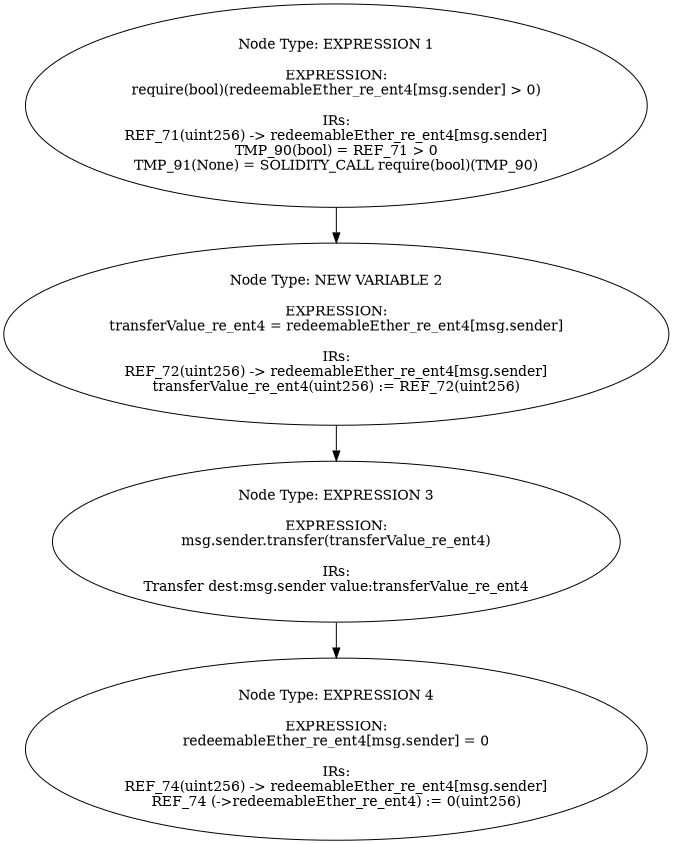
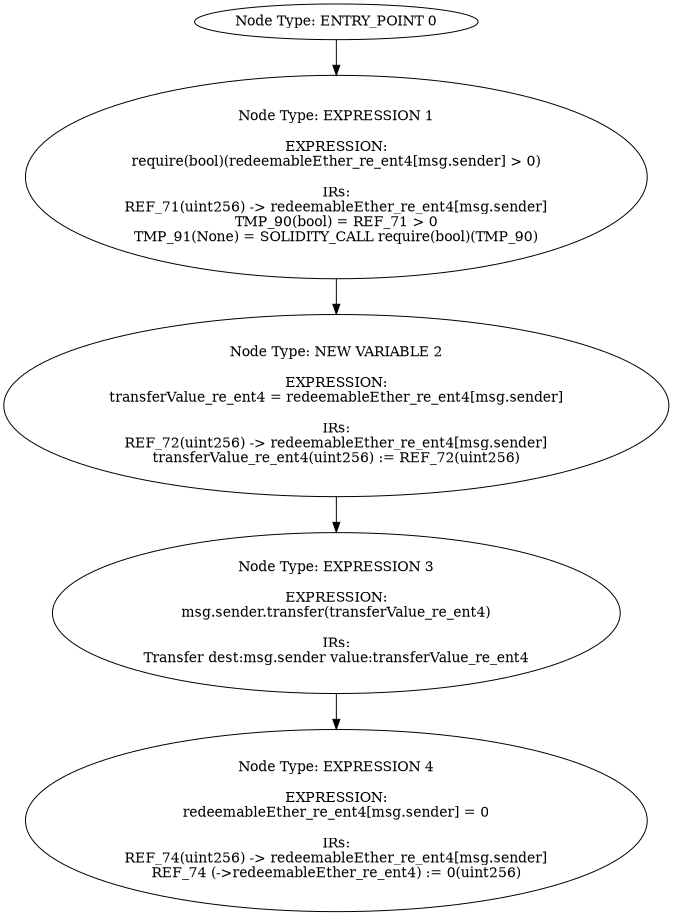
none -> (336, 22)
